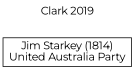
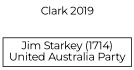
(67, 52) -> (67, 52)
